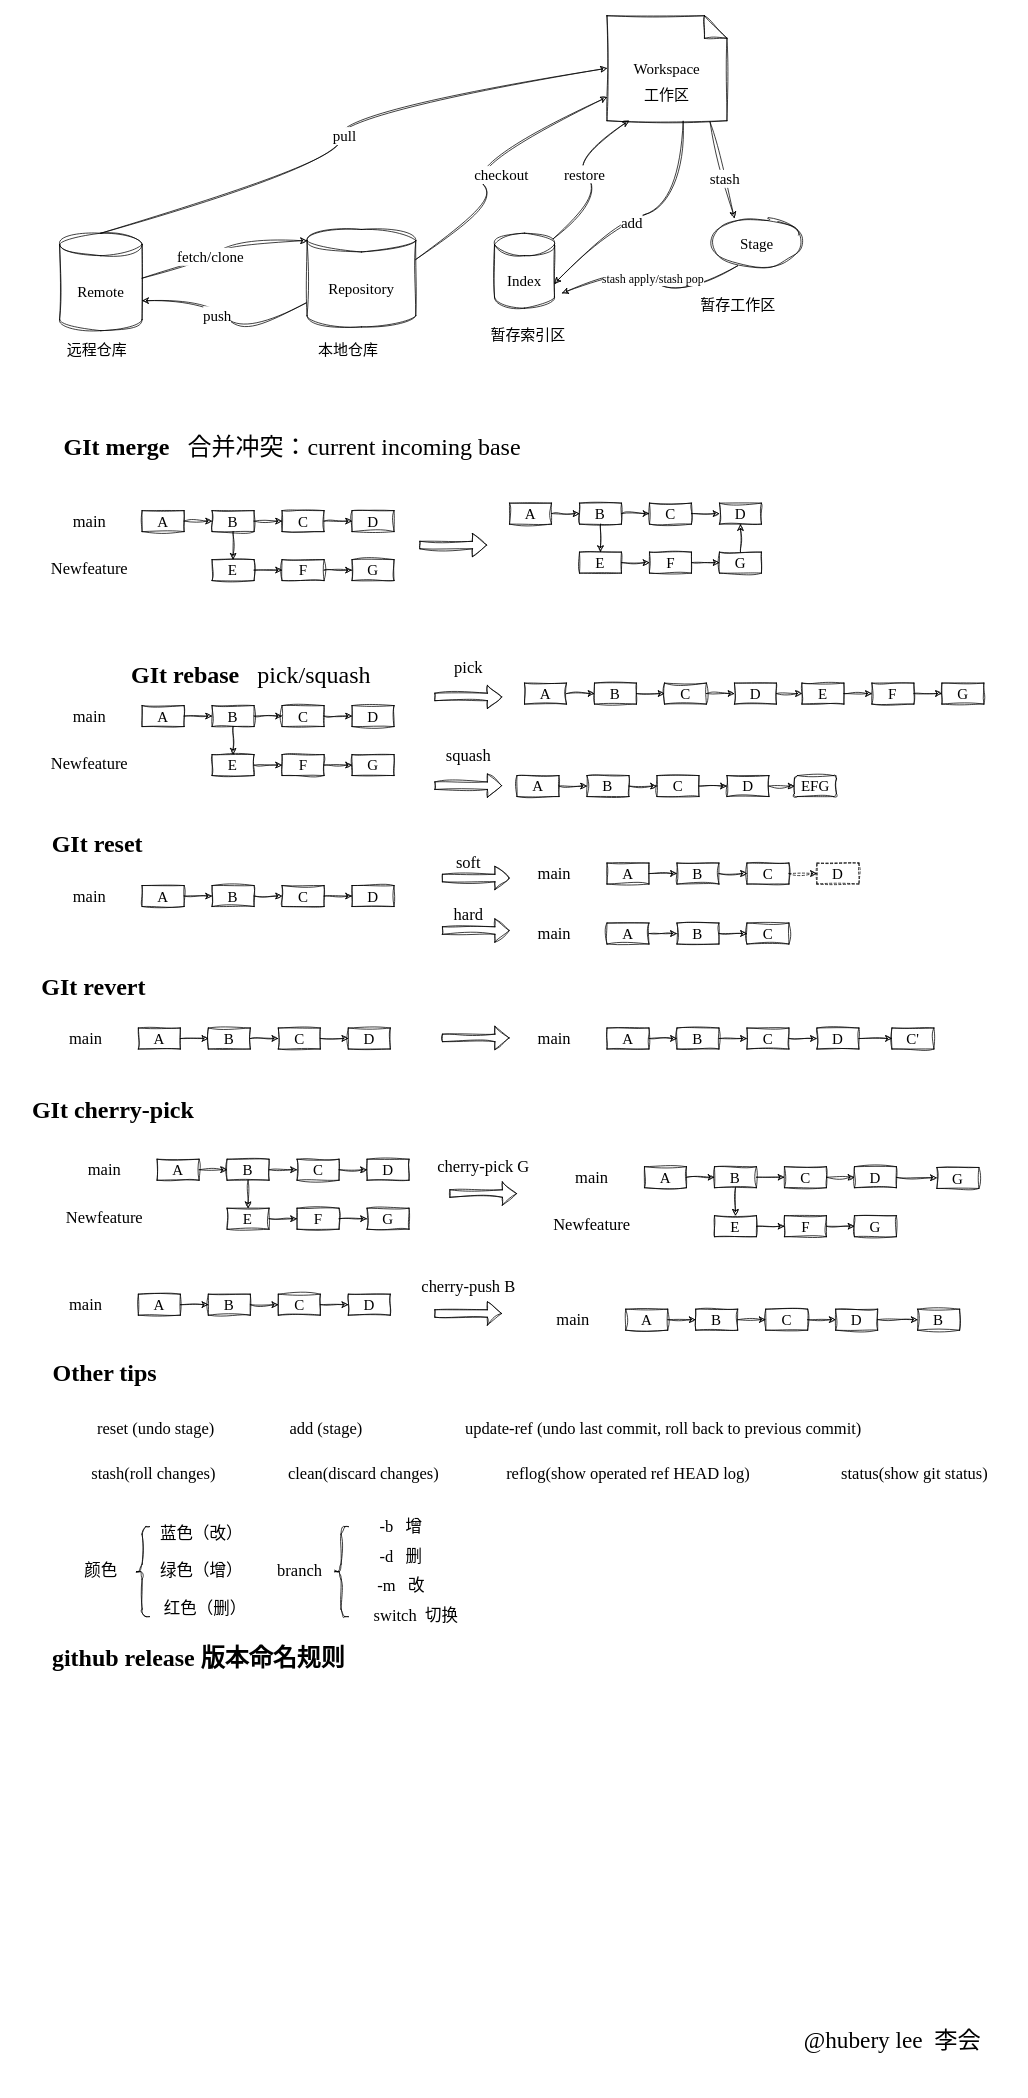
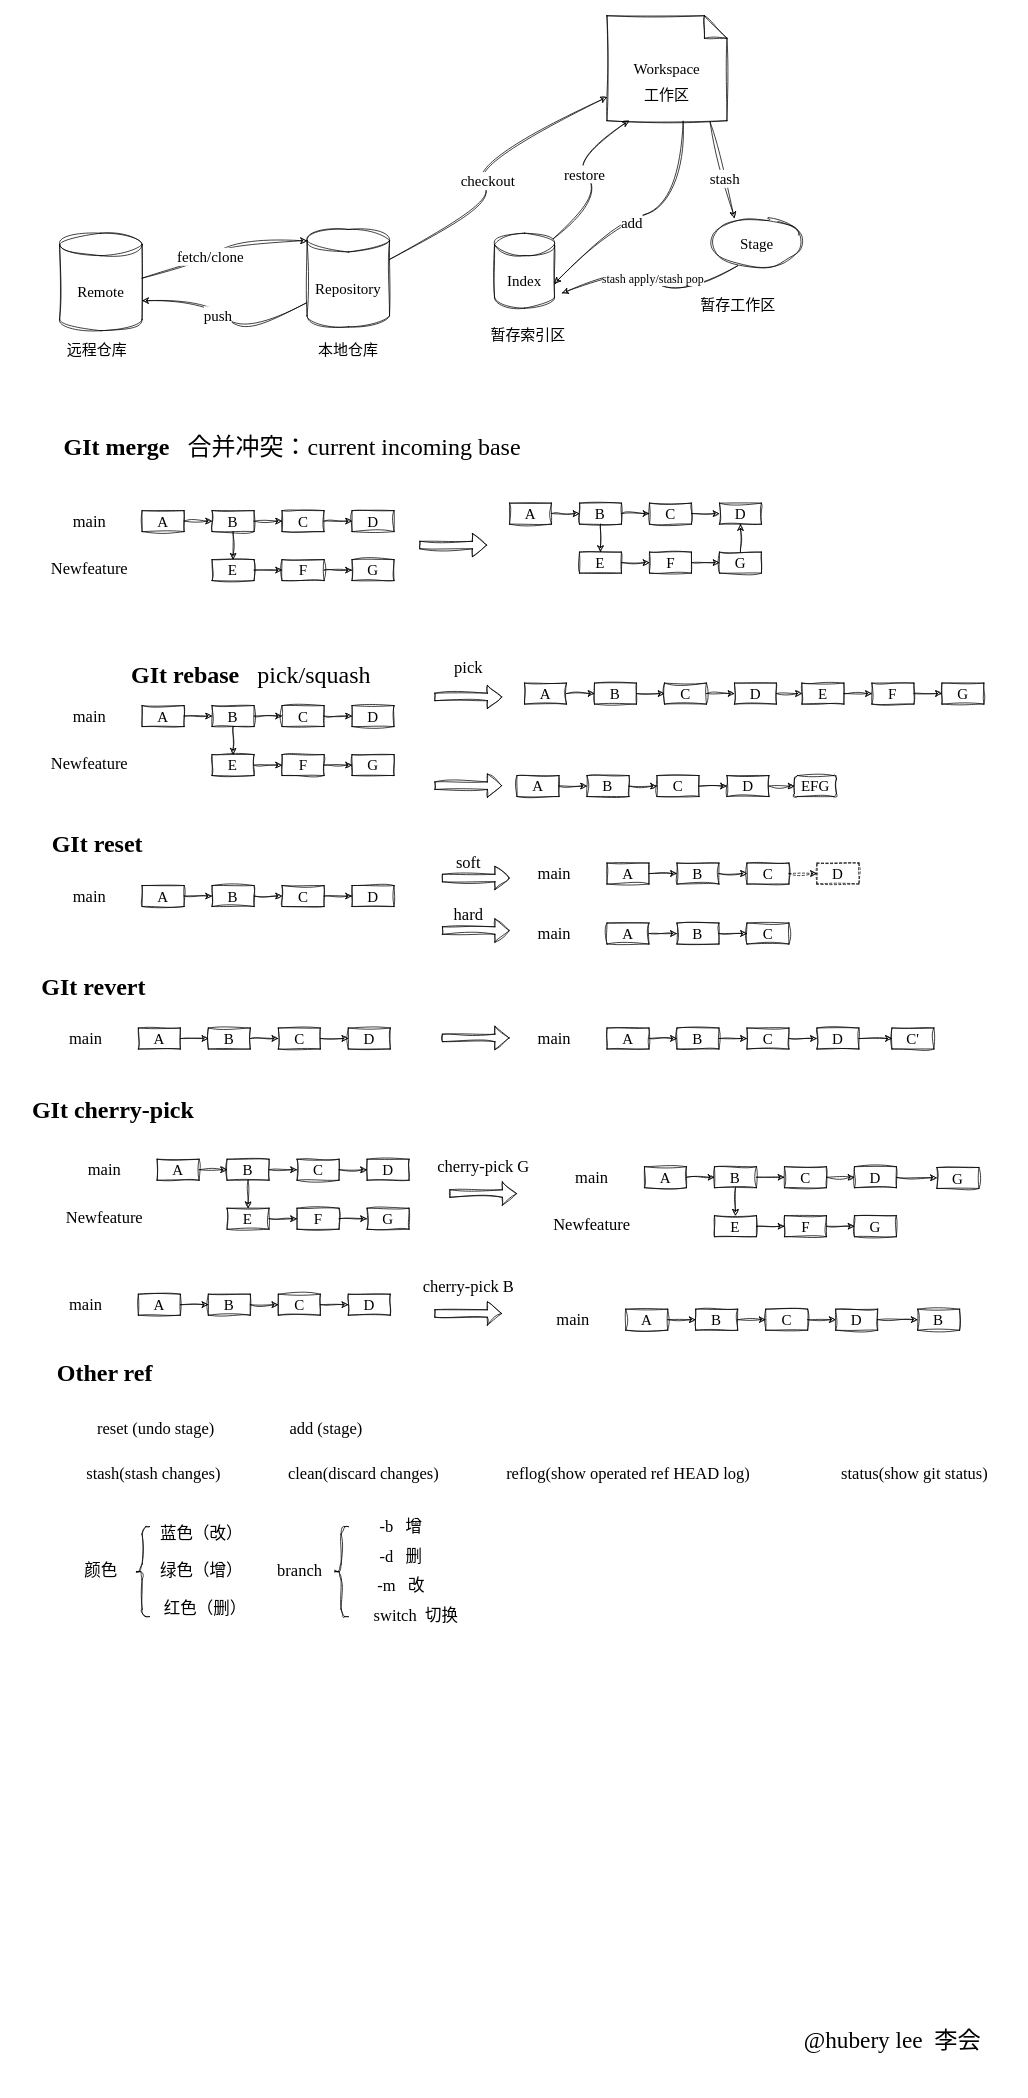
(346, 127) -> none
(362, 278) -> (348, 278)
(468, 757) -> none
(469, 1287) -> (469, 1287)
(105, 1373) -> (105, 1373)
(663, 1429) -> none
(154, 1474) -> (154, 1474)
(198, 1658) -> none
